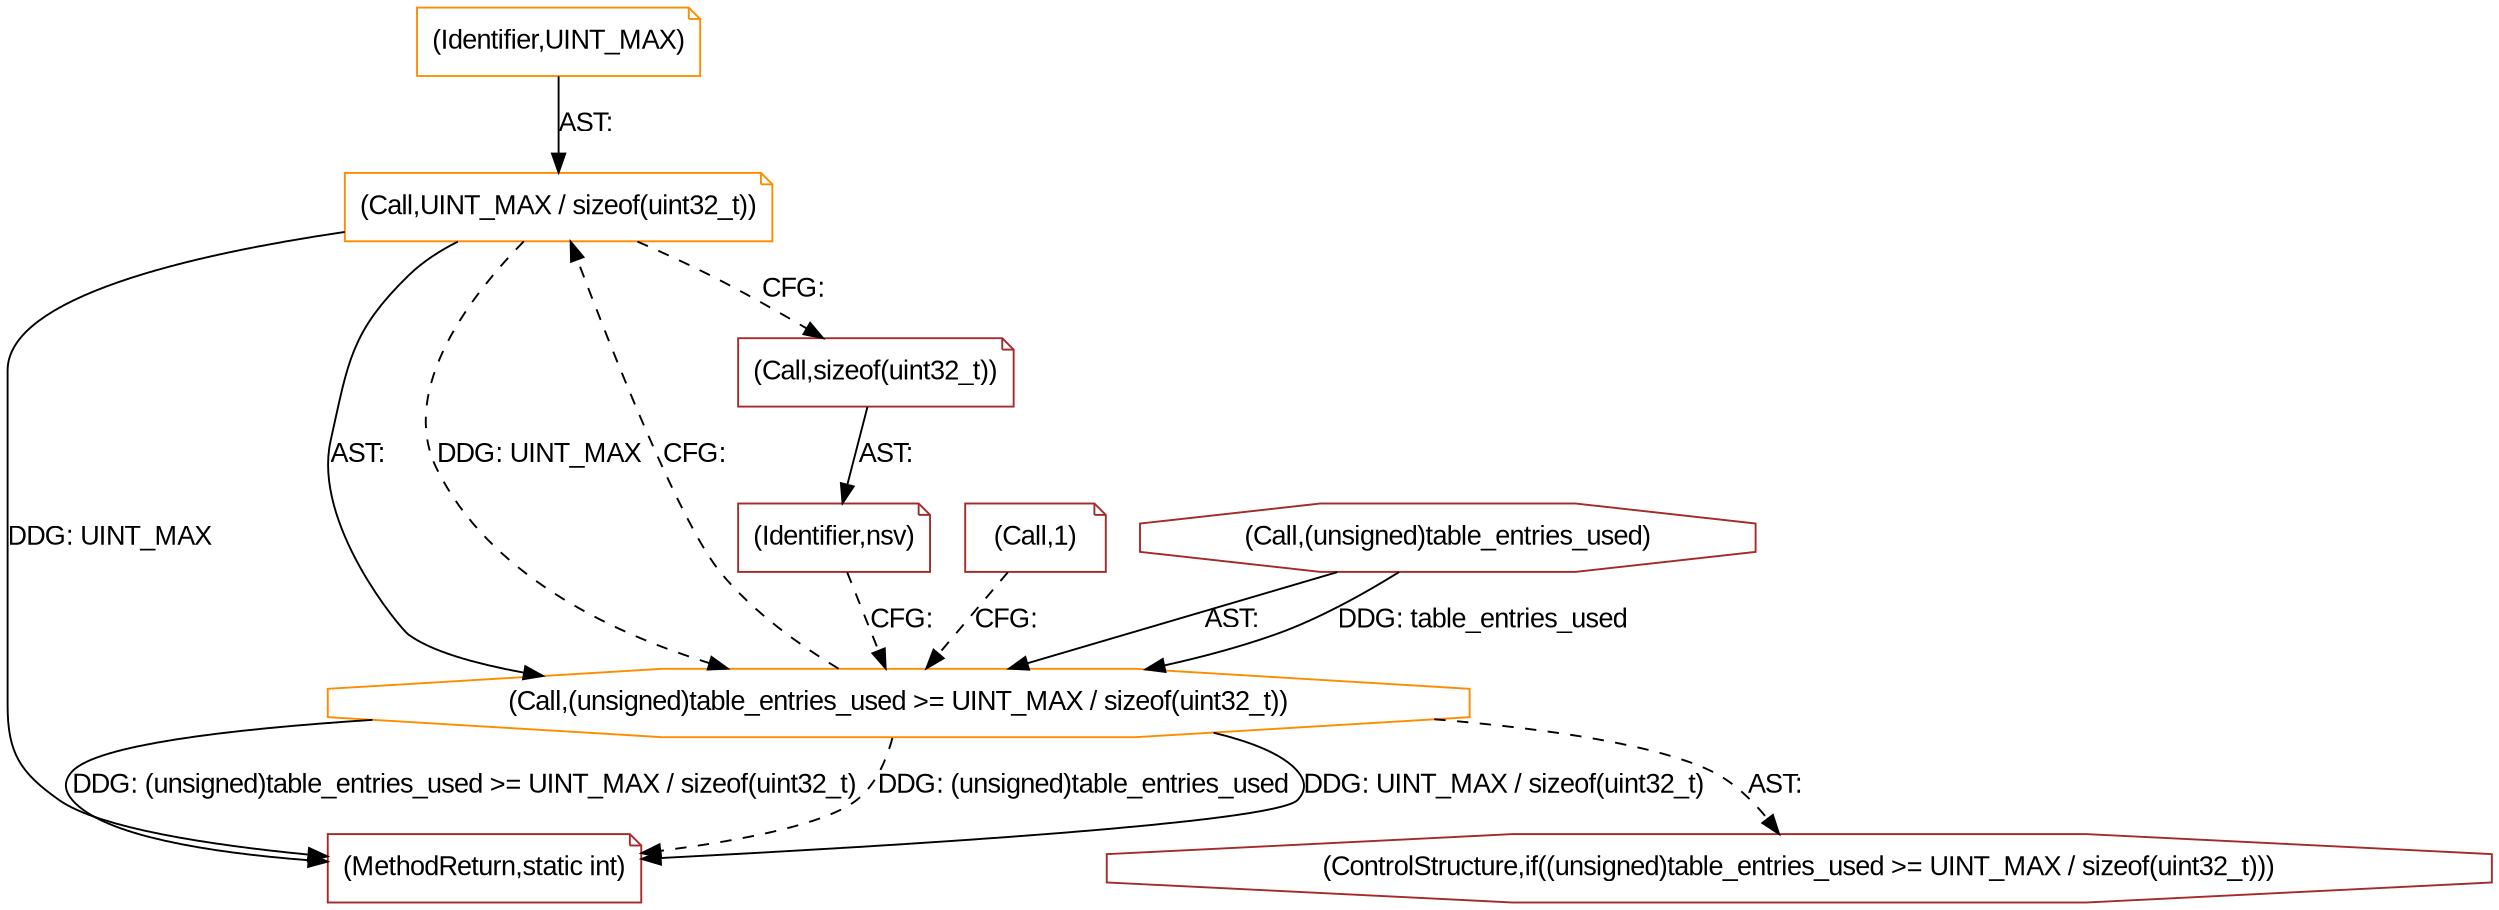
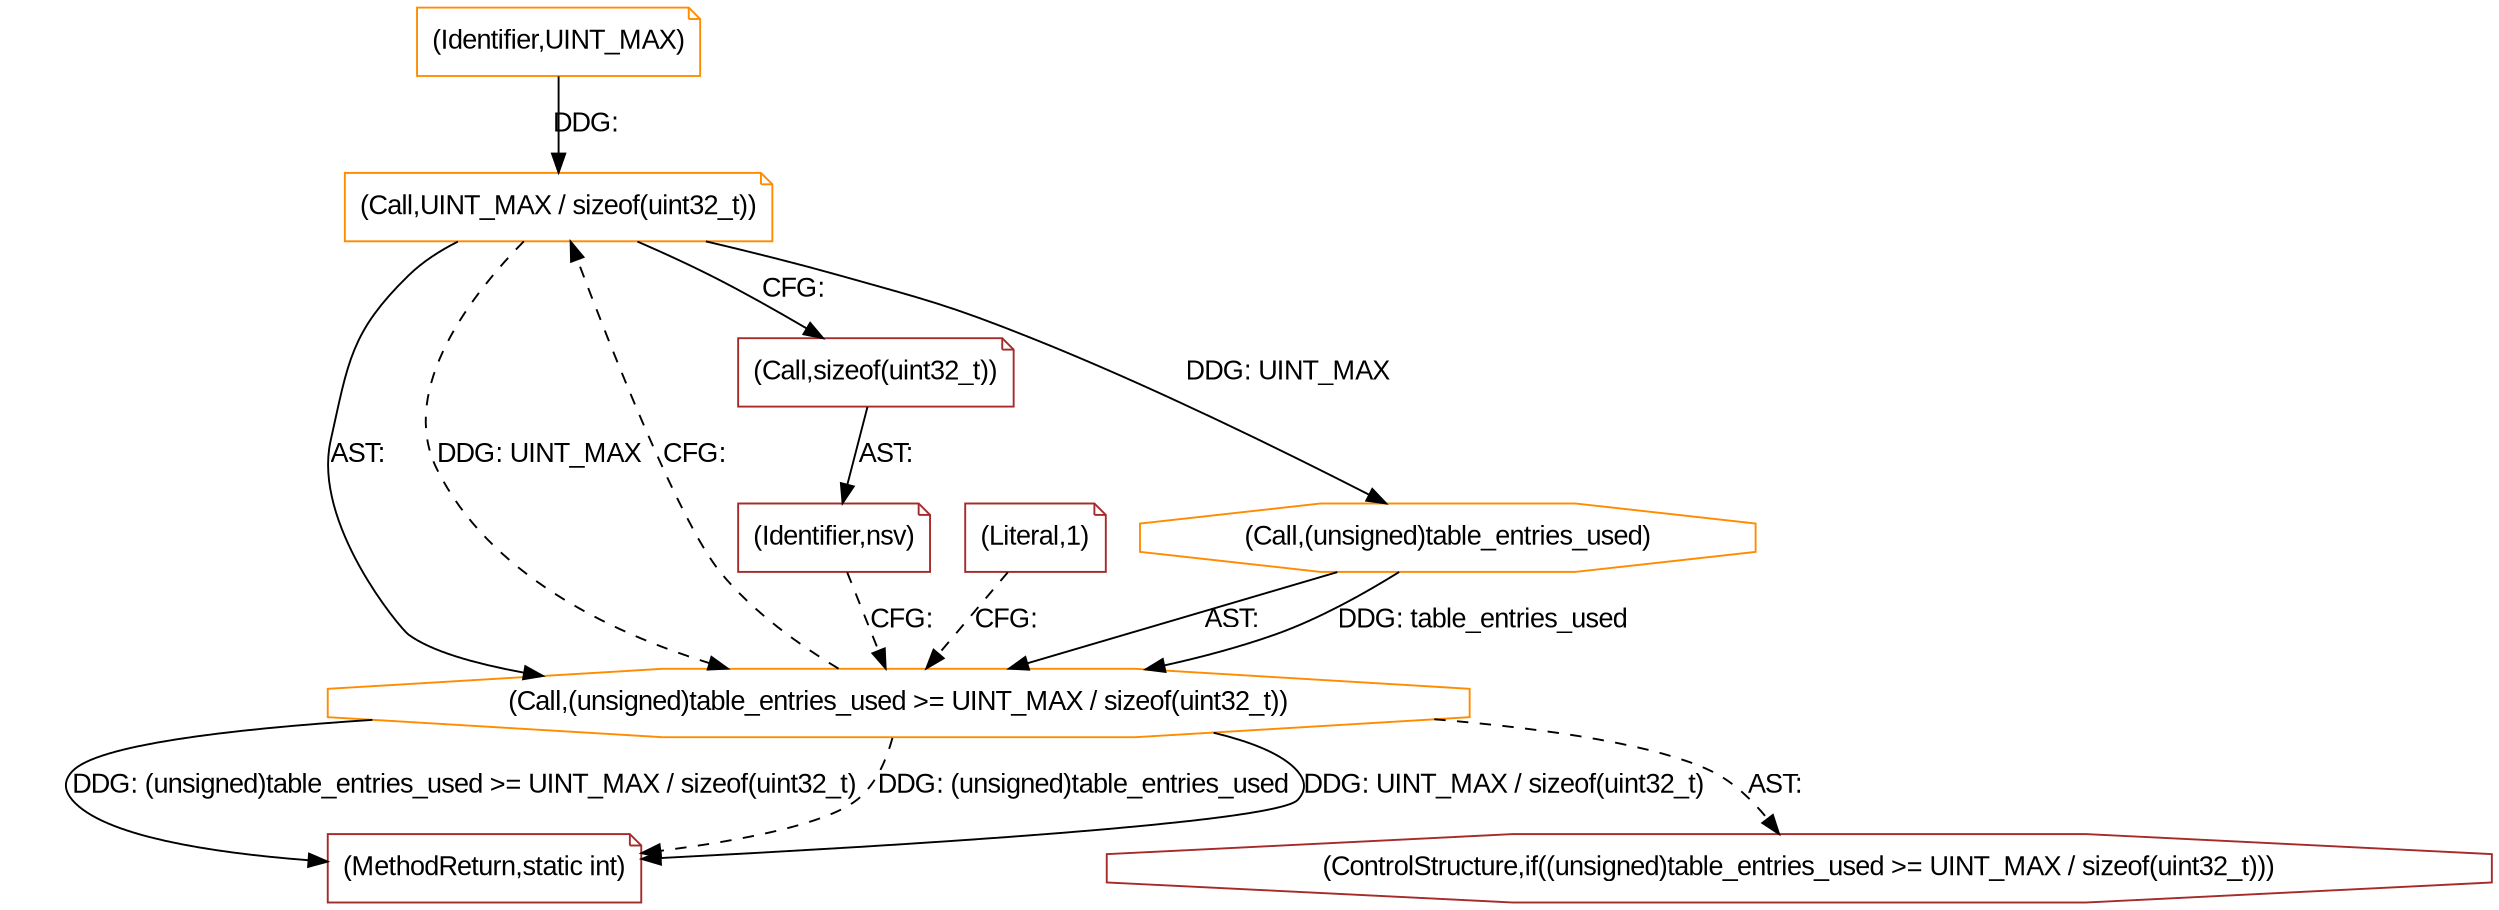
(590, 124) -> (590, 124)
(723, 282) -> (723, 282)
(8, 532) -> (1046, 344)
(1036, 538) -> (1036, 538)
(1448, 538) -> (1448, 538)
